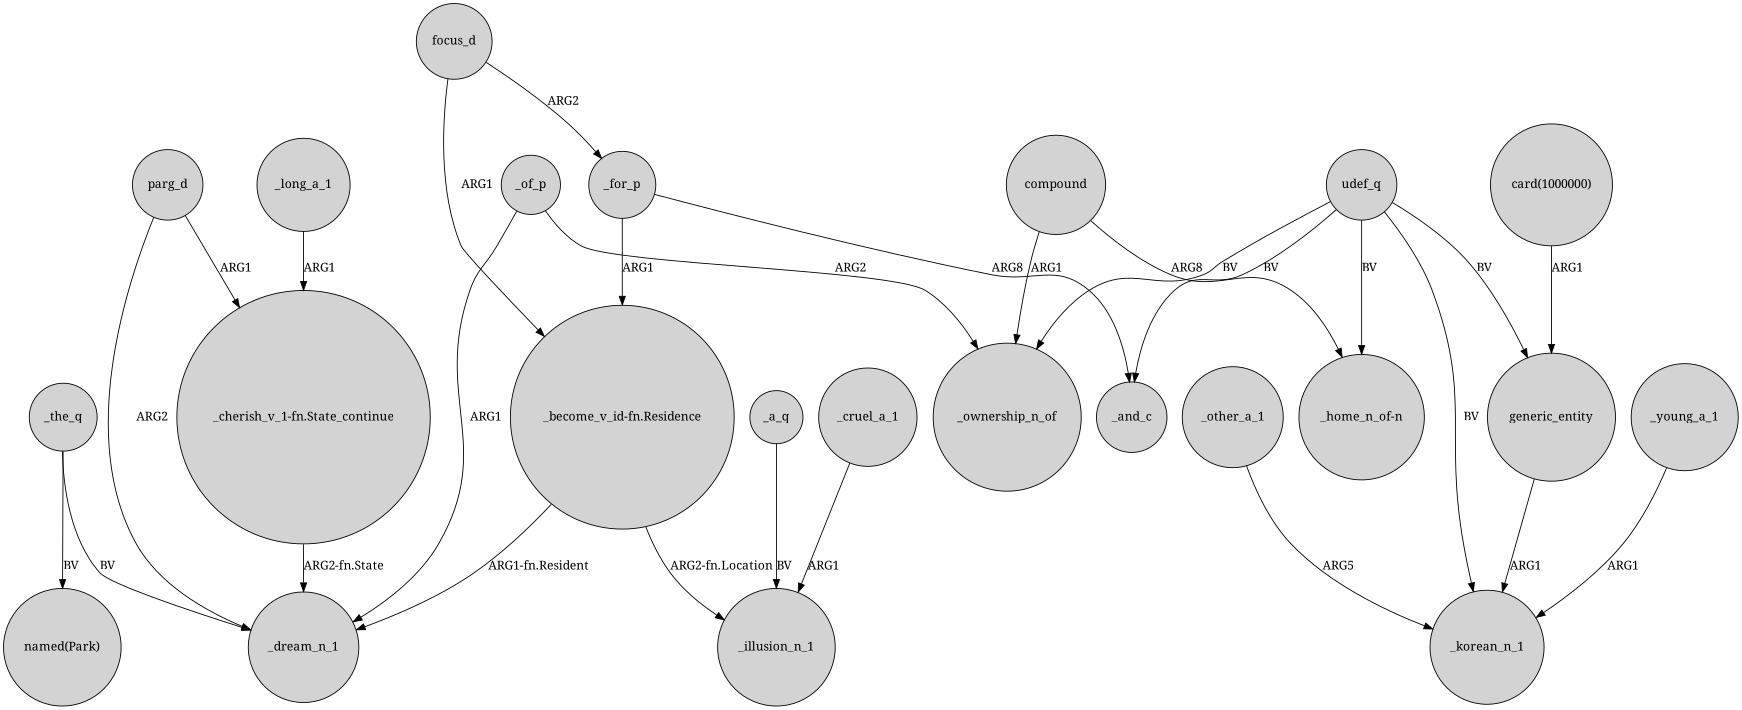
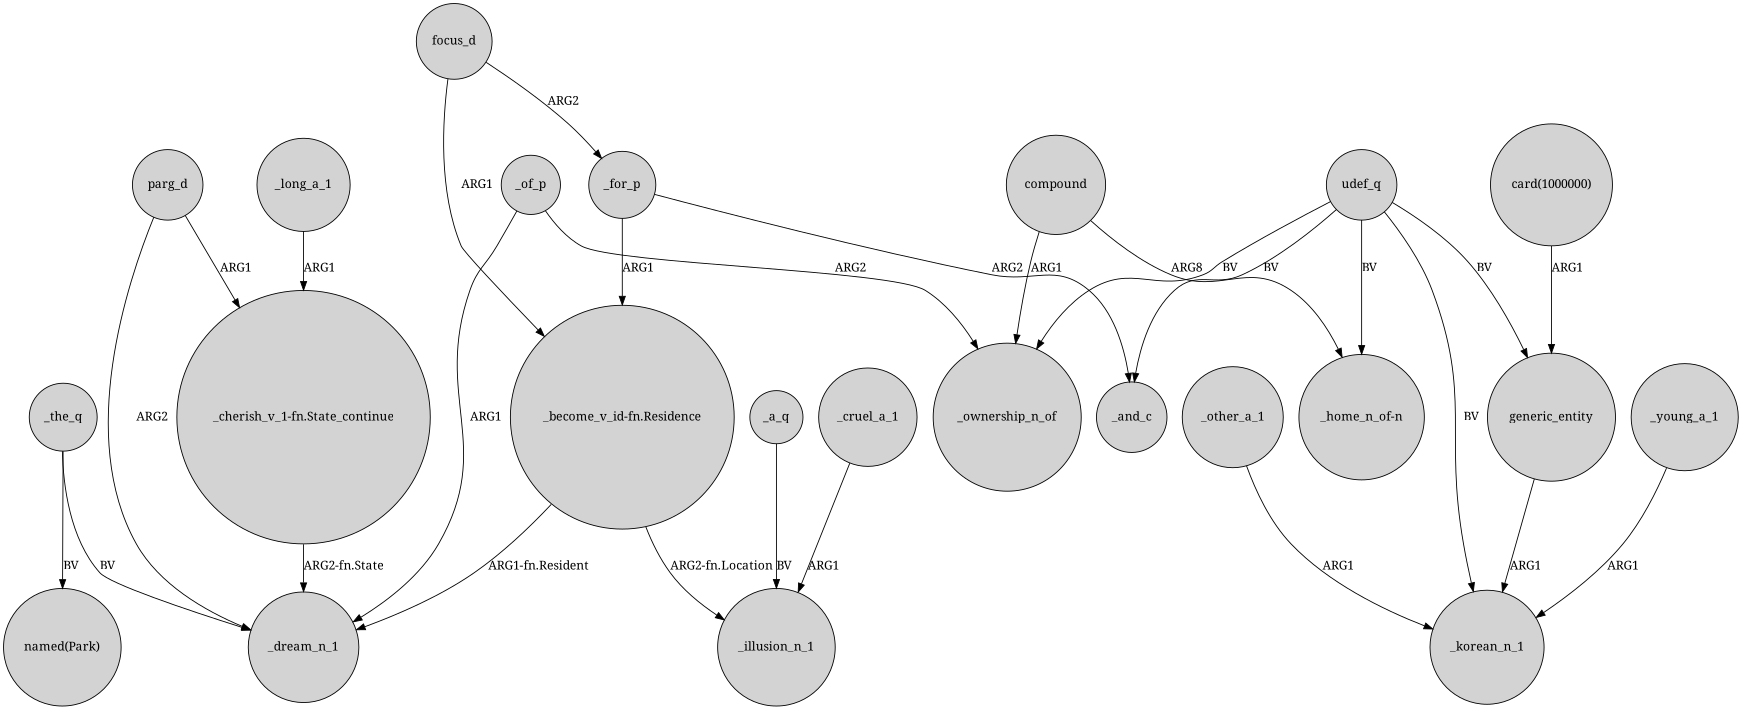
(1008, 268) -> (1008, 268)
(1339, 566) -> (1339, 566)
